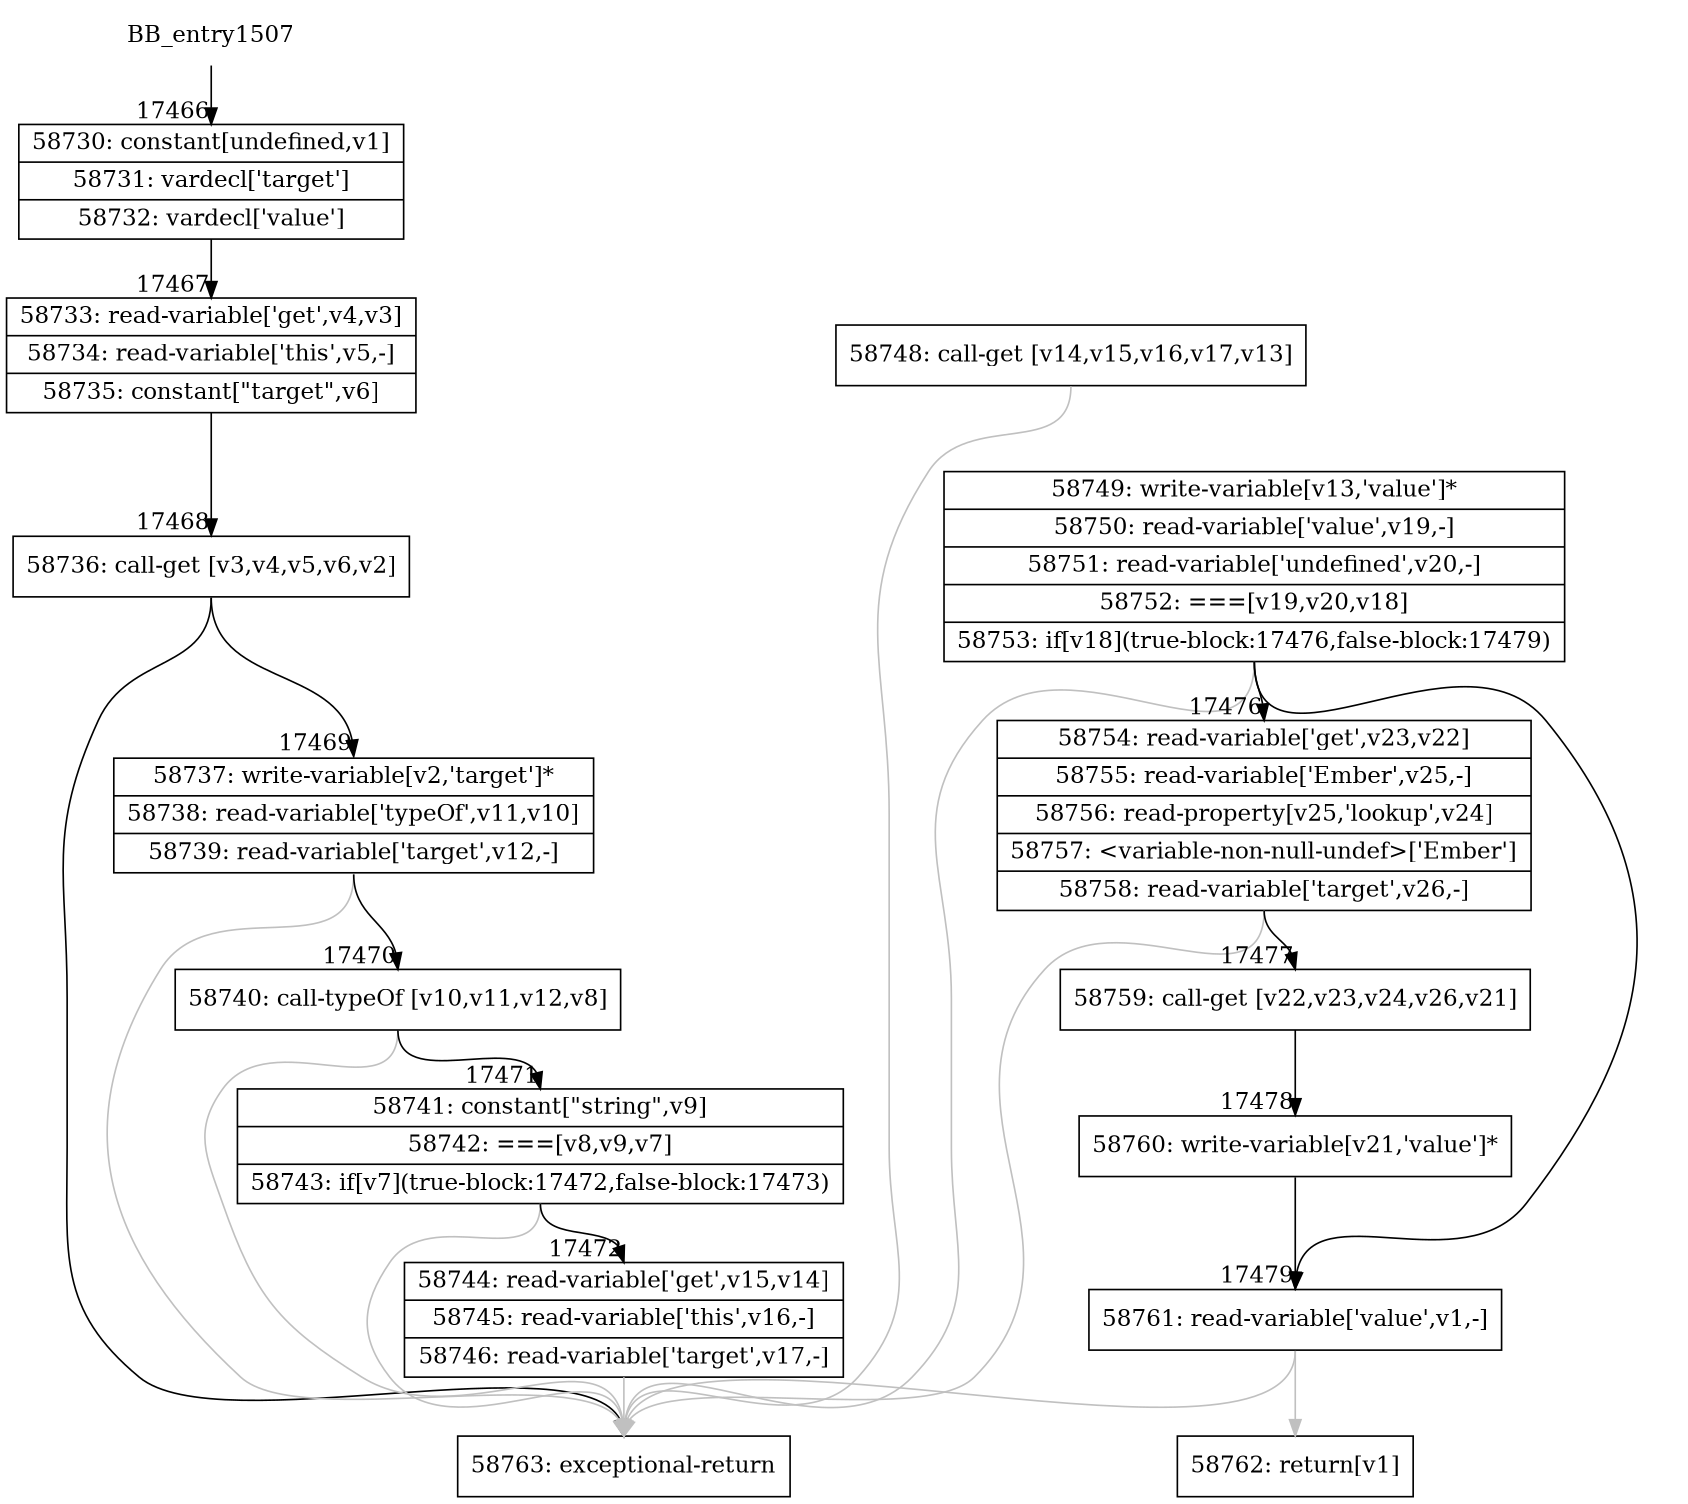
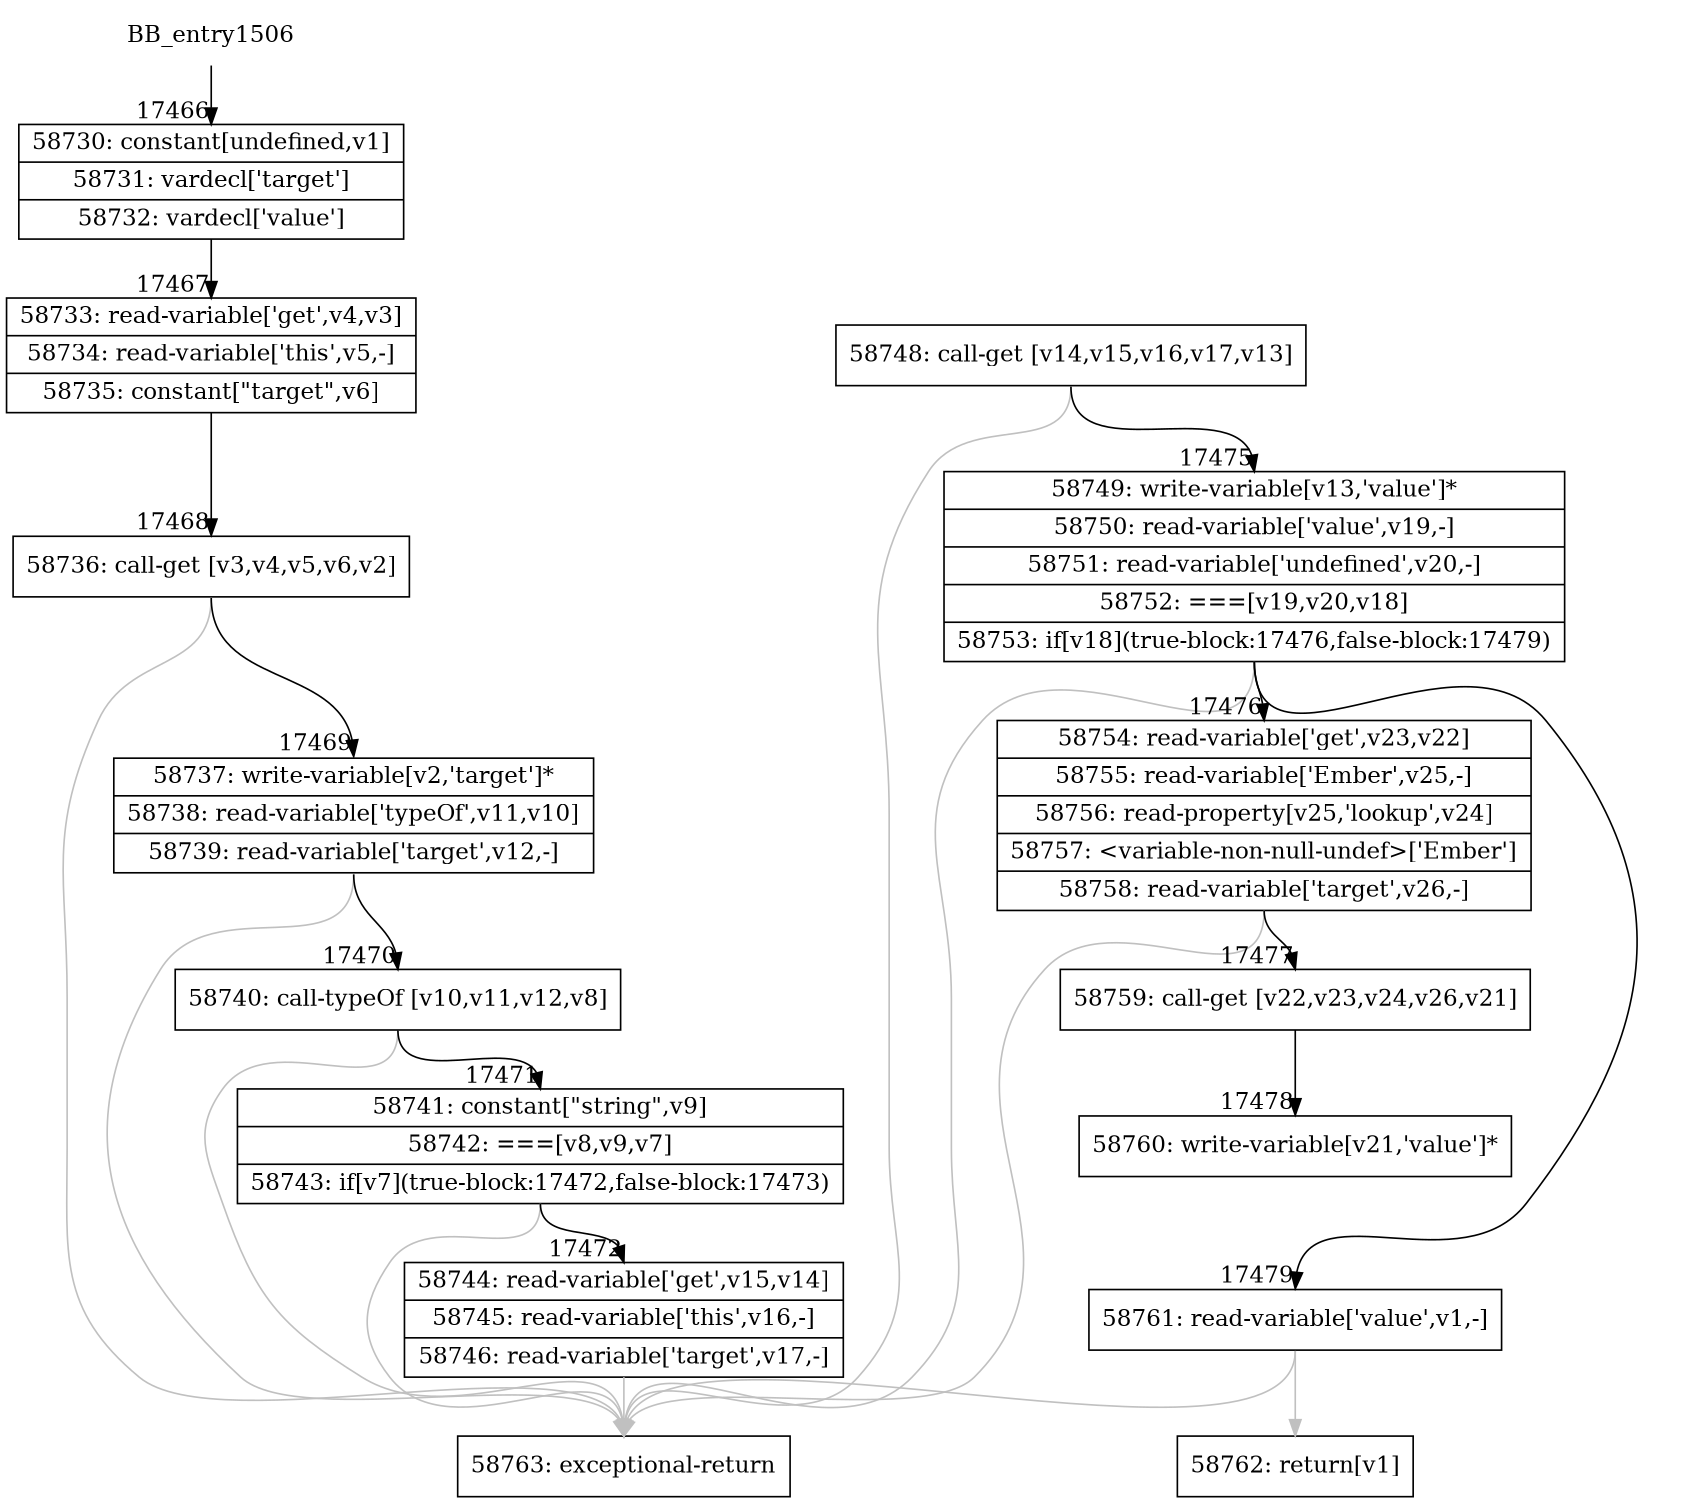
(211, 36) -> (211, 36)
none -> (1154, 429)
(67, 1217) -> (67, 1217)
(1295, 1225) -> none
